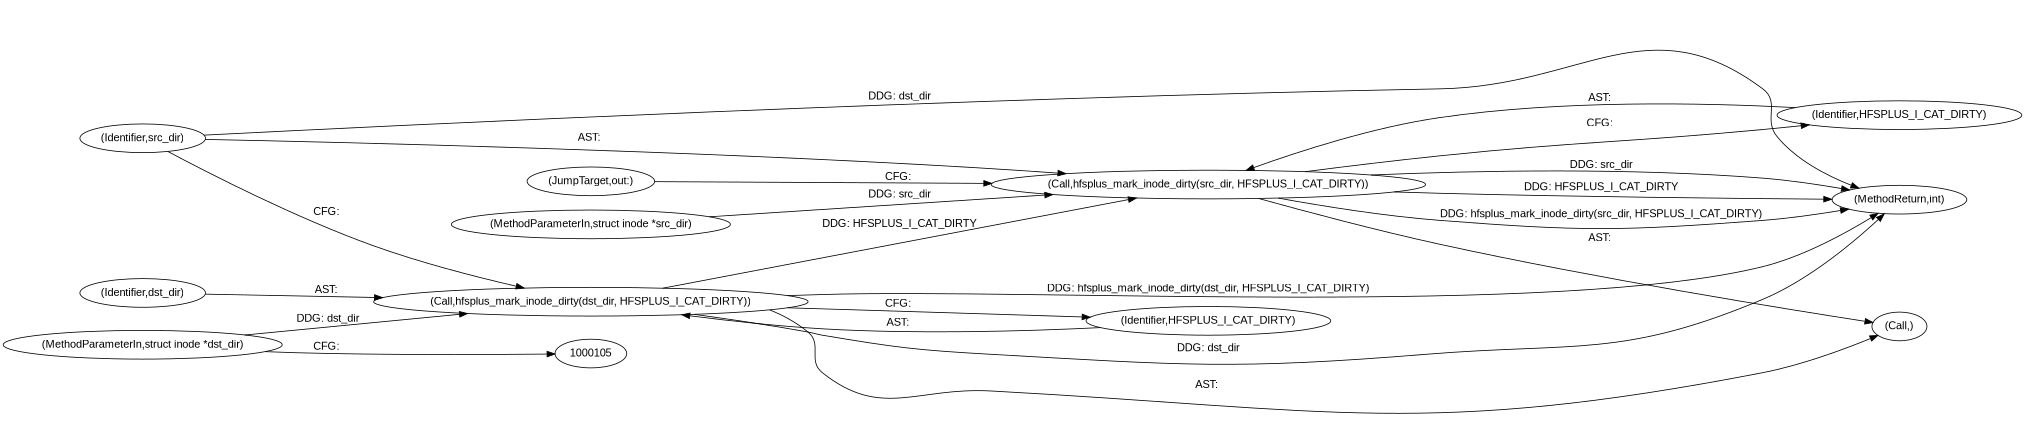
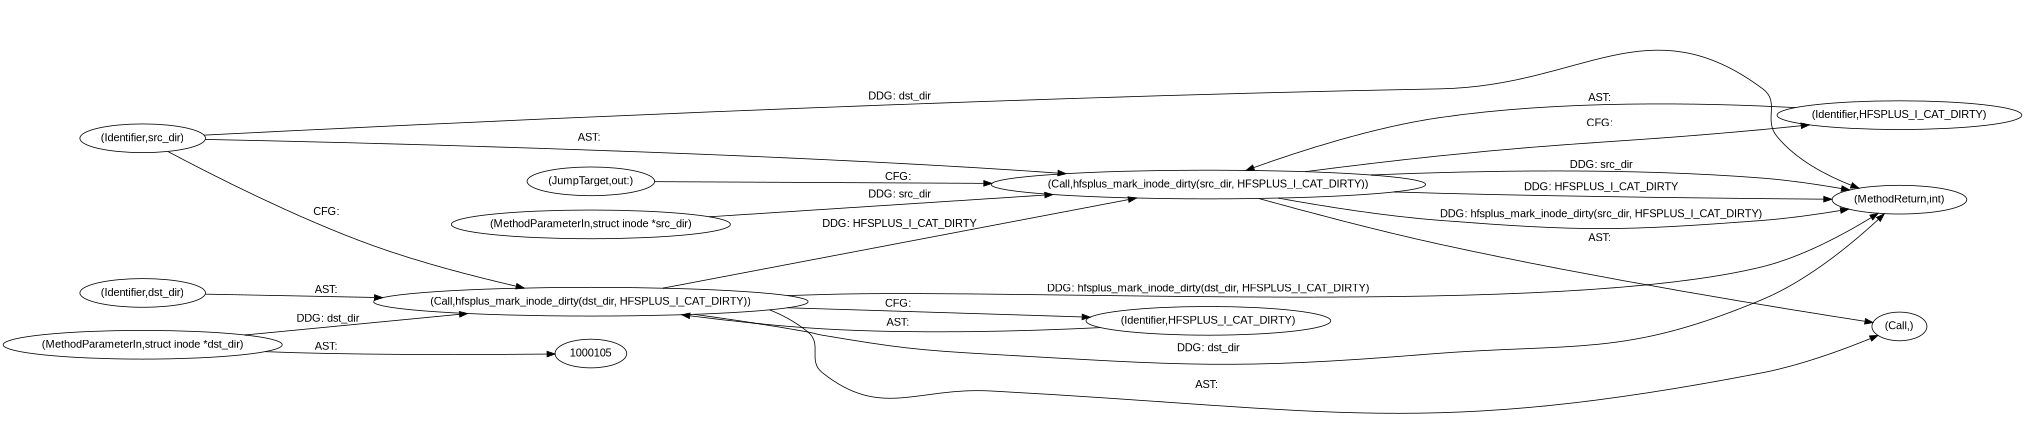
(328, 347) -> (328, 347)
